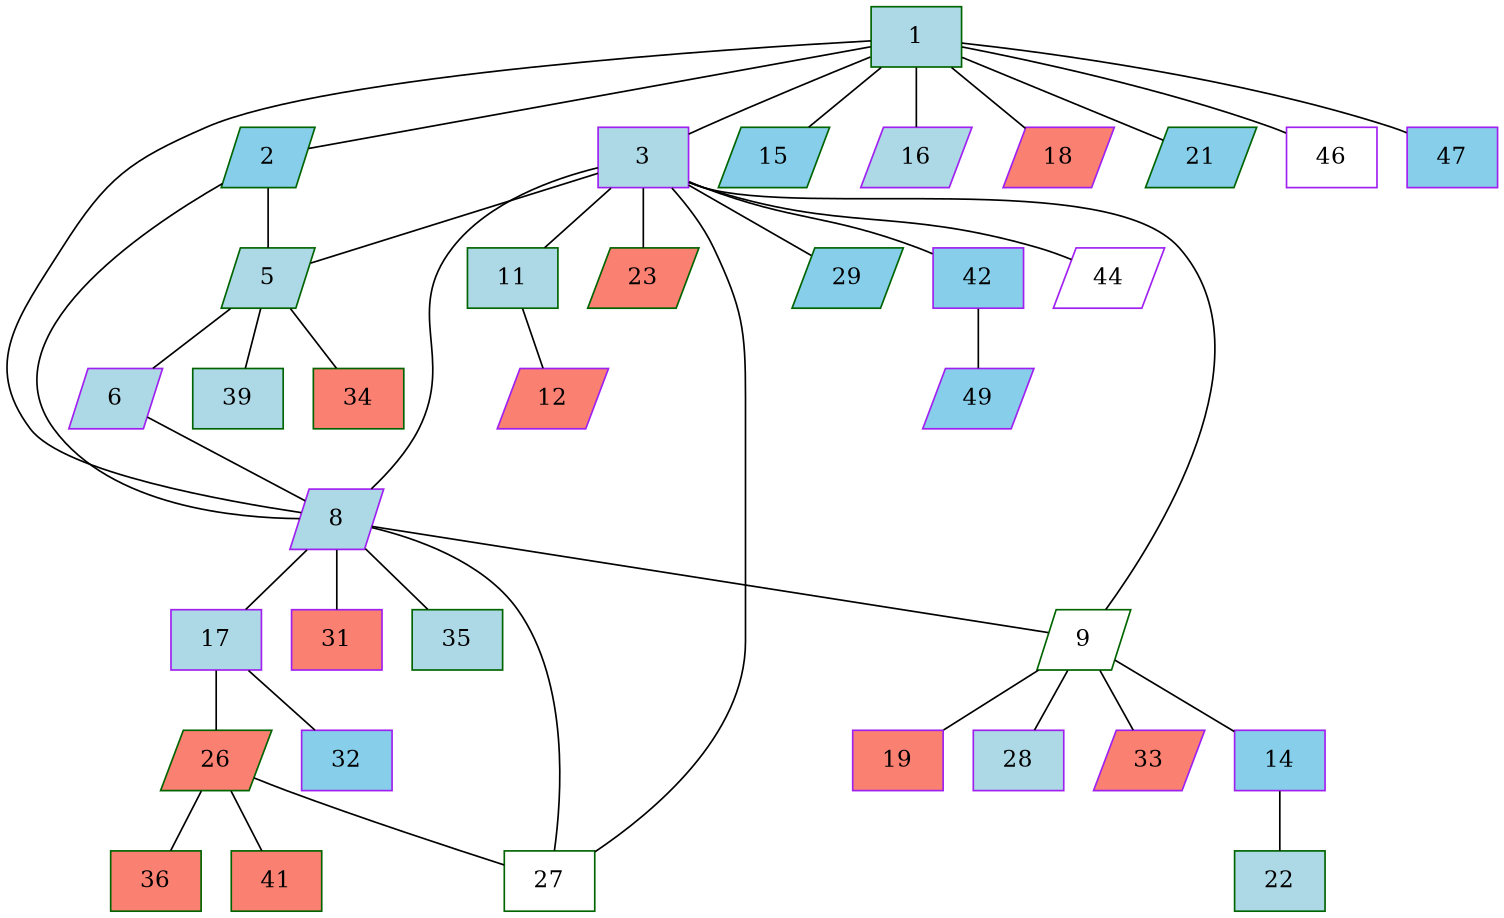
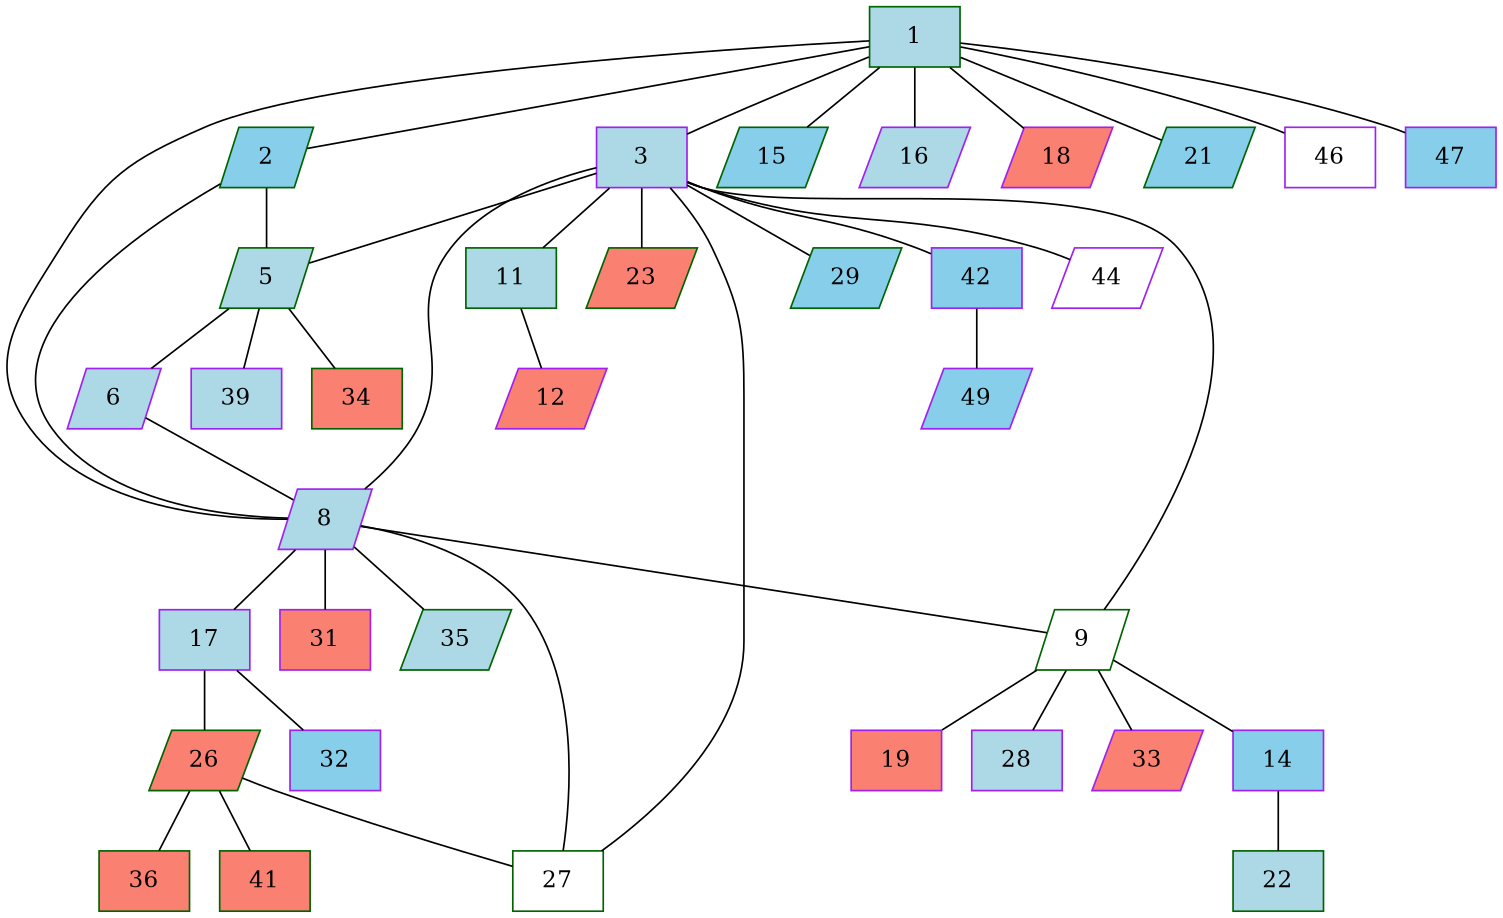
(238, 399) -> (236, 399)
(457, 640) -> (456, 640)
